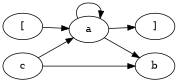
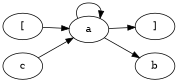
(85, 66) -> none
